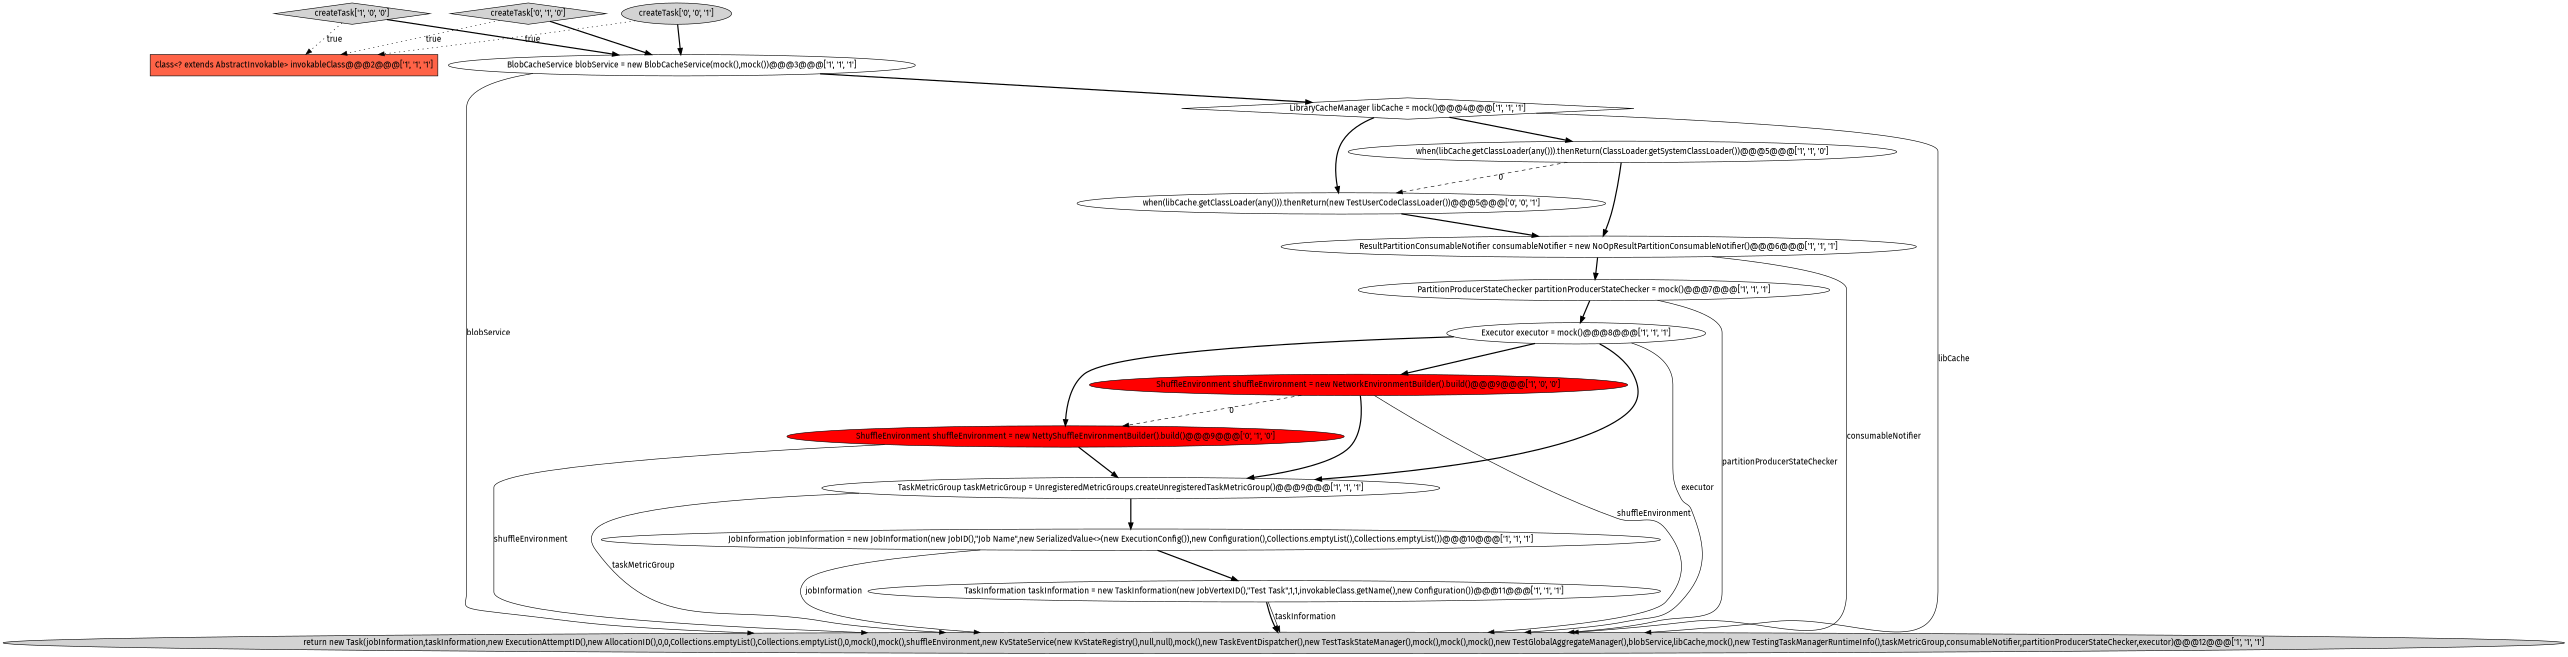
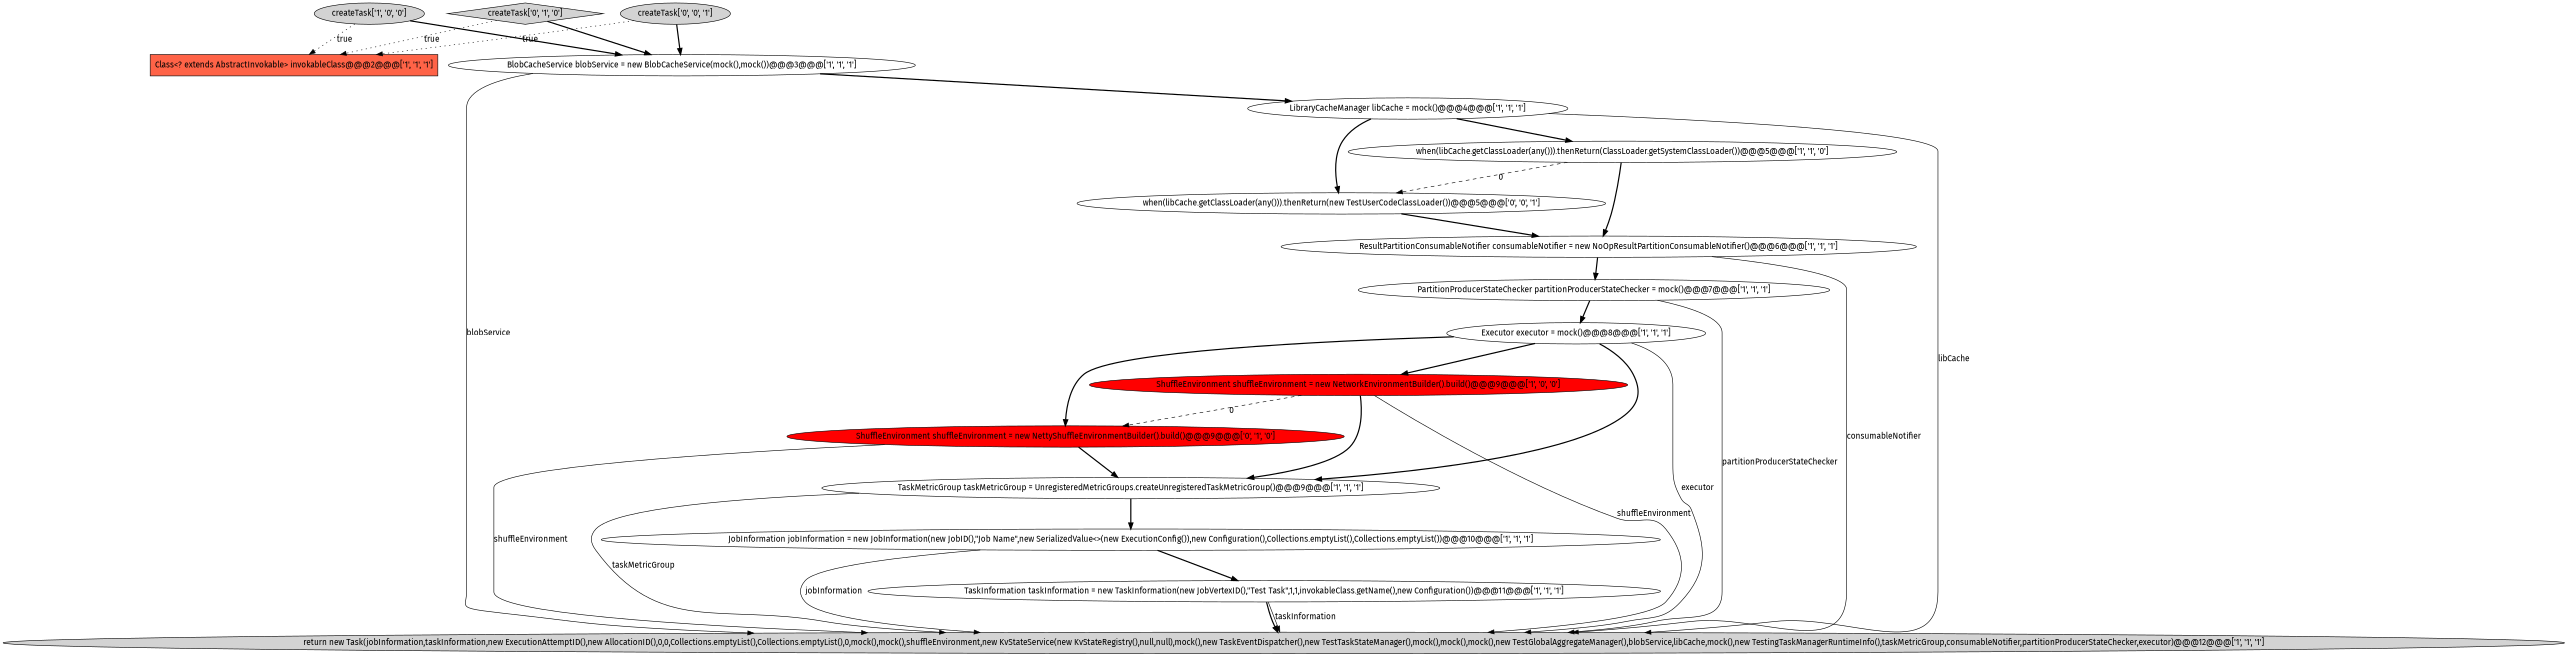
(352, 14) -> (369, 14)
(1408, 109) -> (1408, 109)
